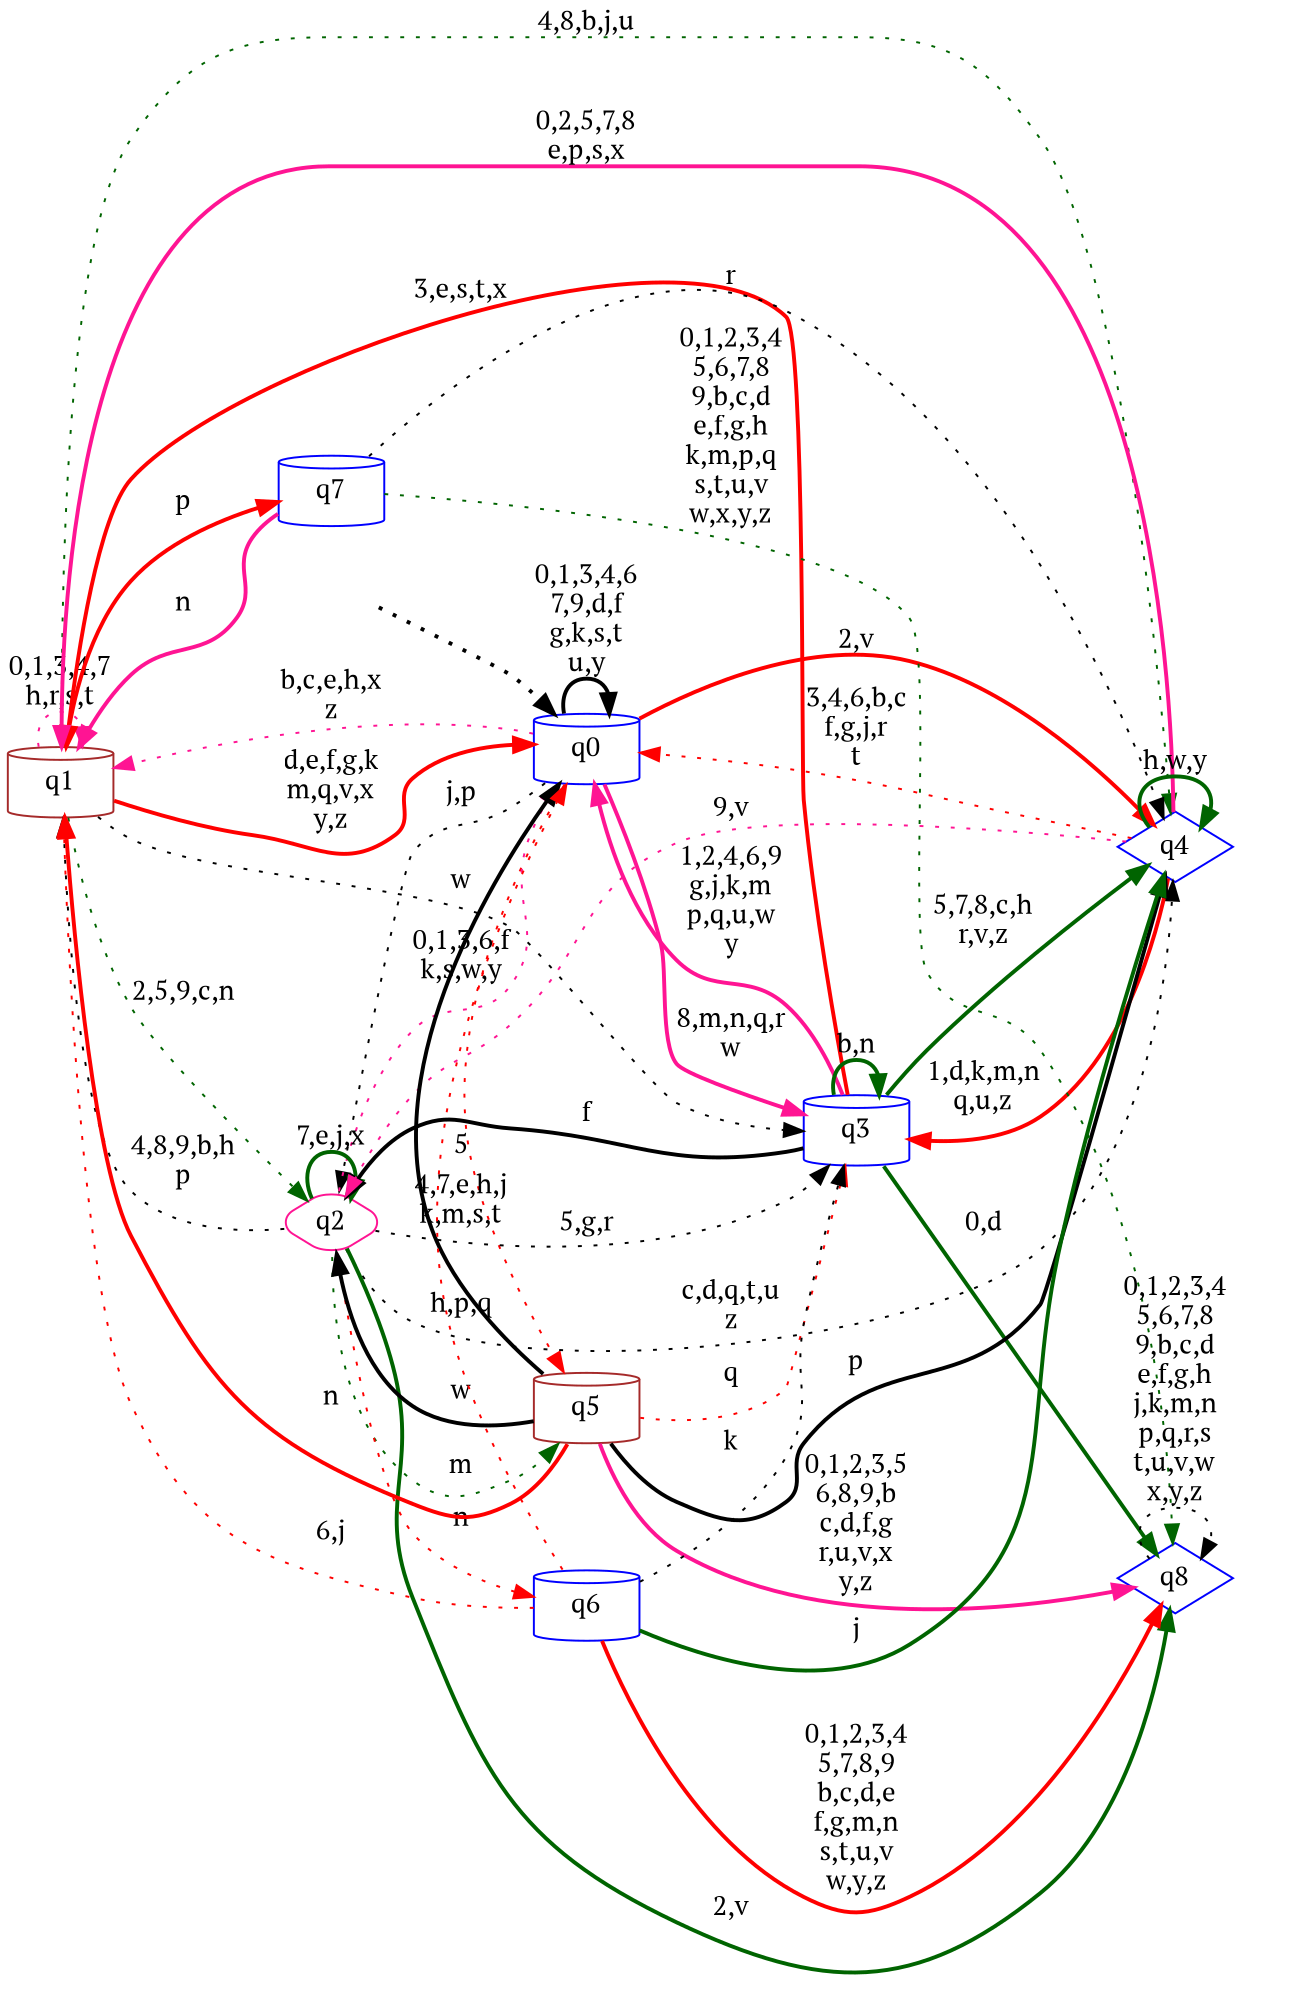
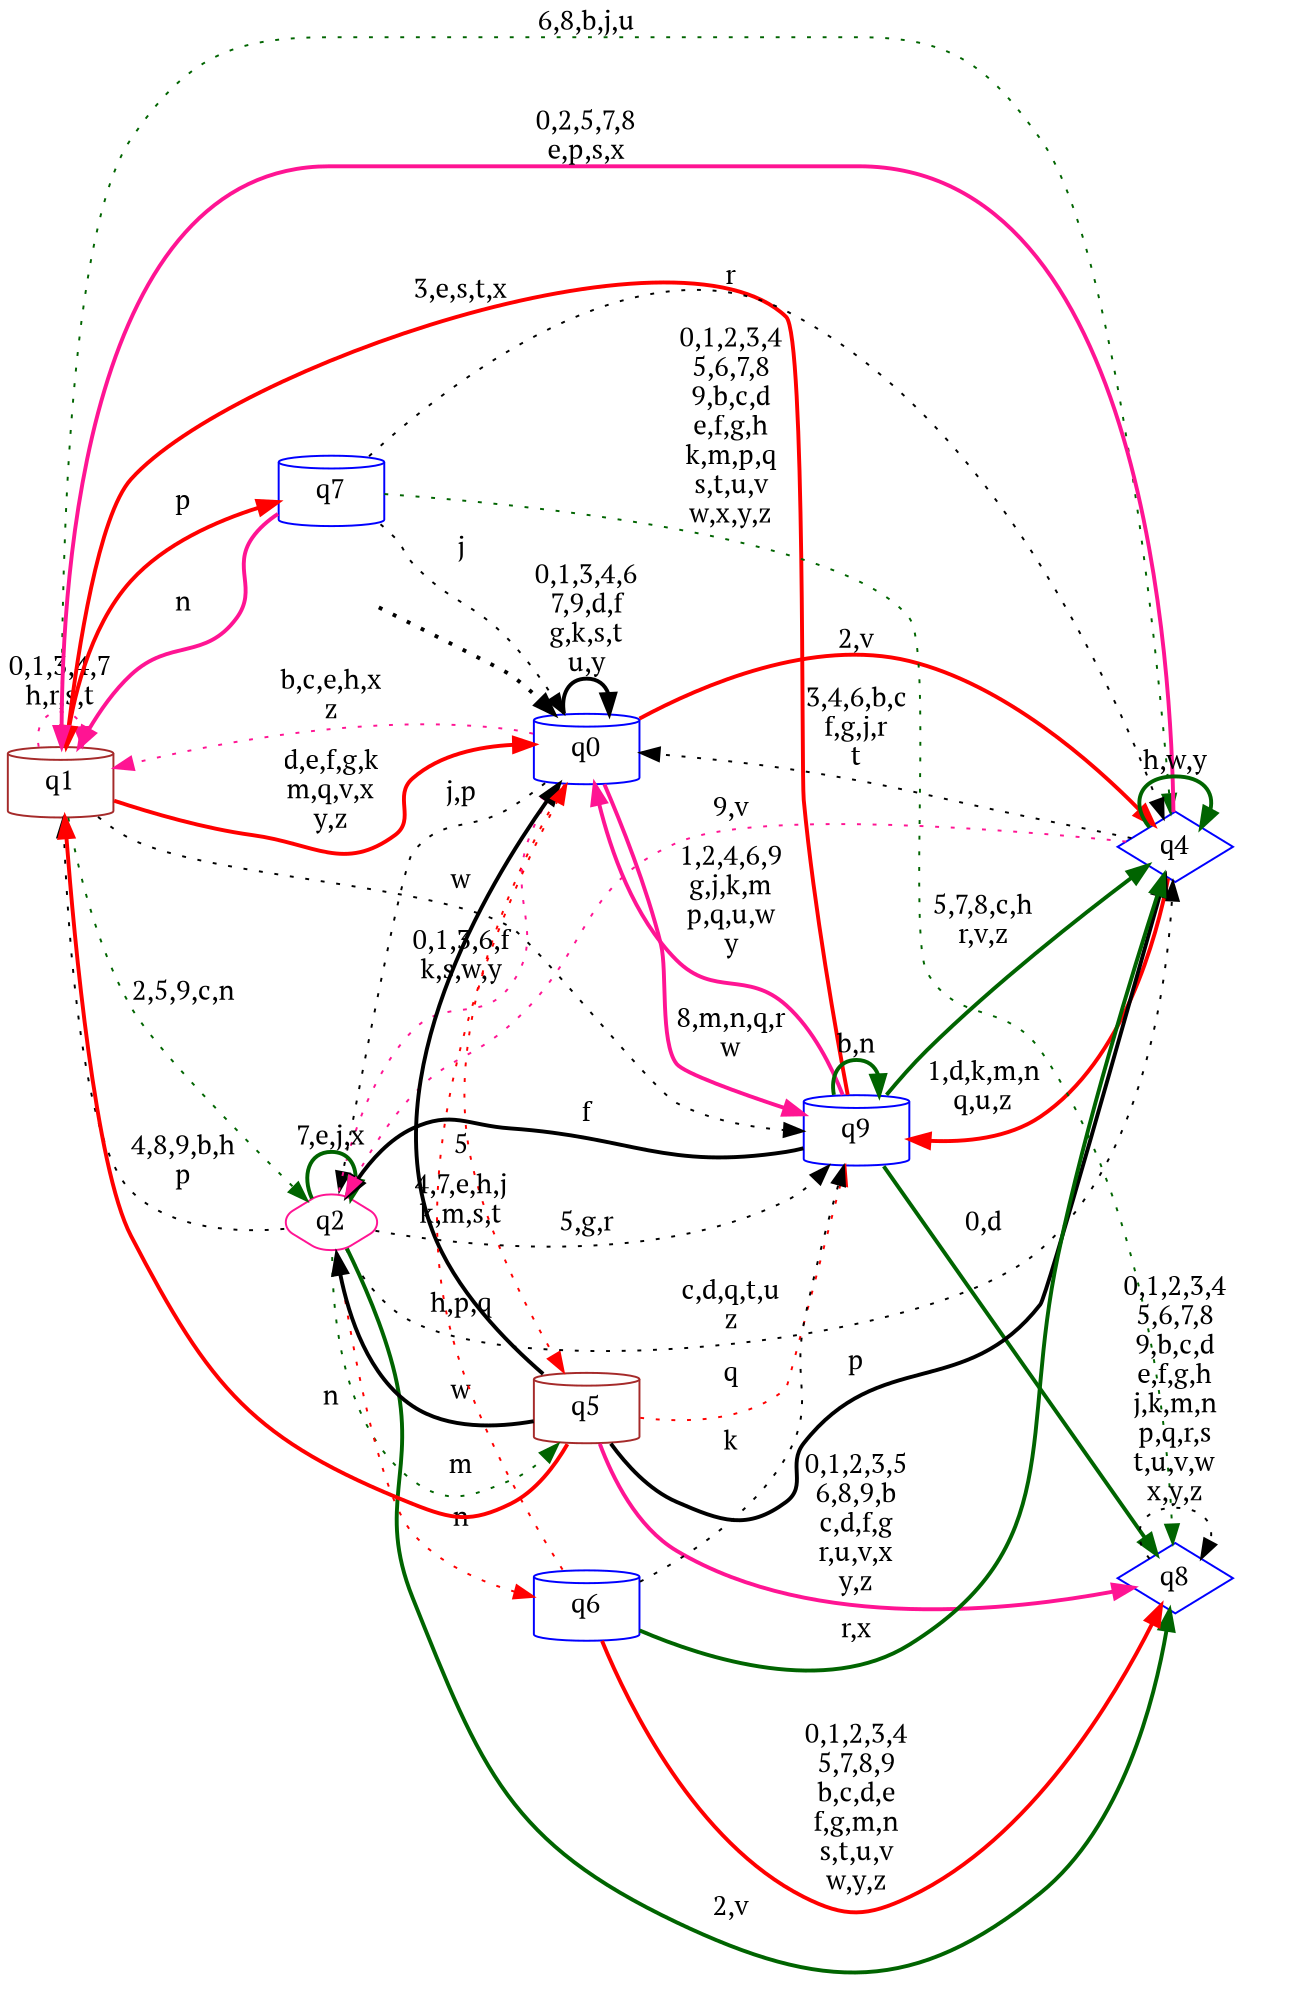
(587, 23) -> (587, 23)
none -> (470, 608)
(897, 788) -> (897, 788)
(857, 1130) -> (857, 1130)
(117, 1361) -> none
(857, 1630) -> (857, 1630)
